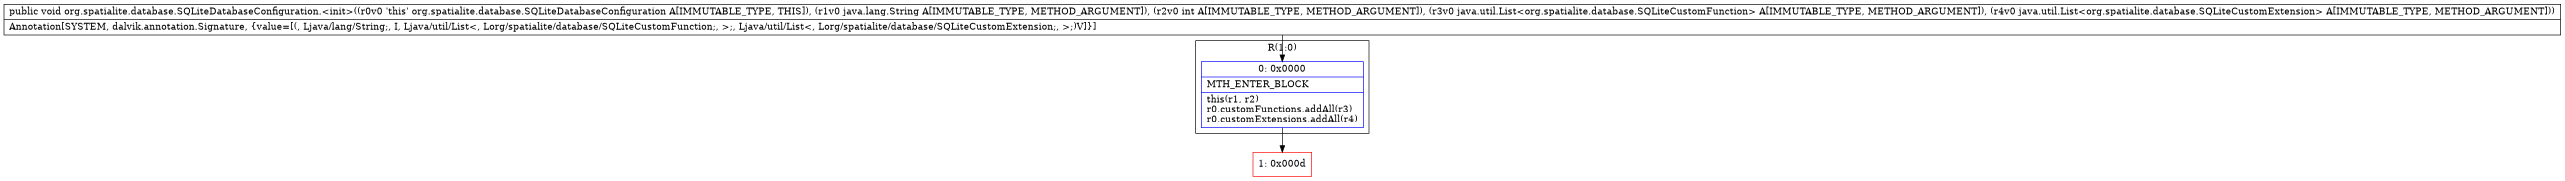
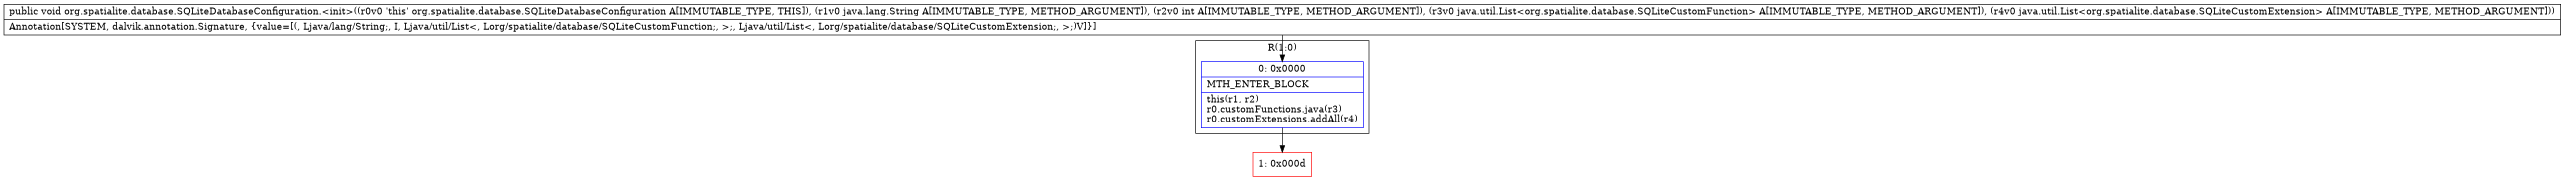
(1280, 110) -> (1274, 110)
